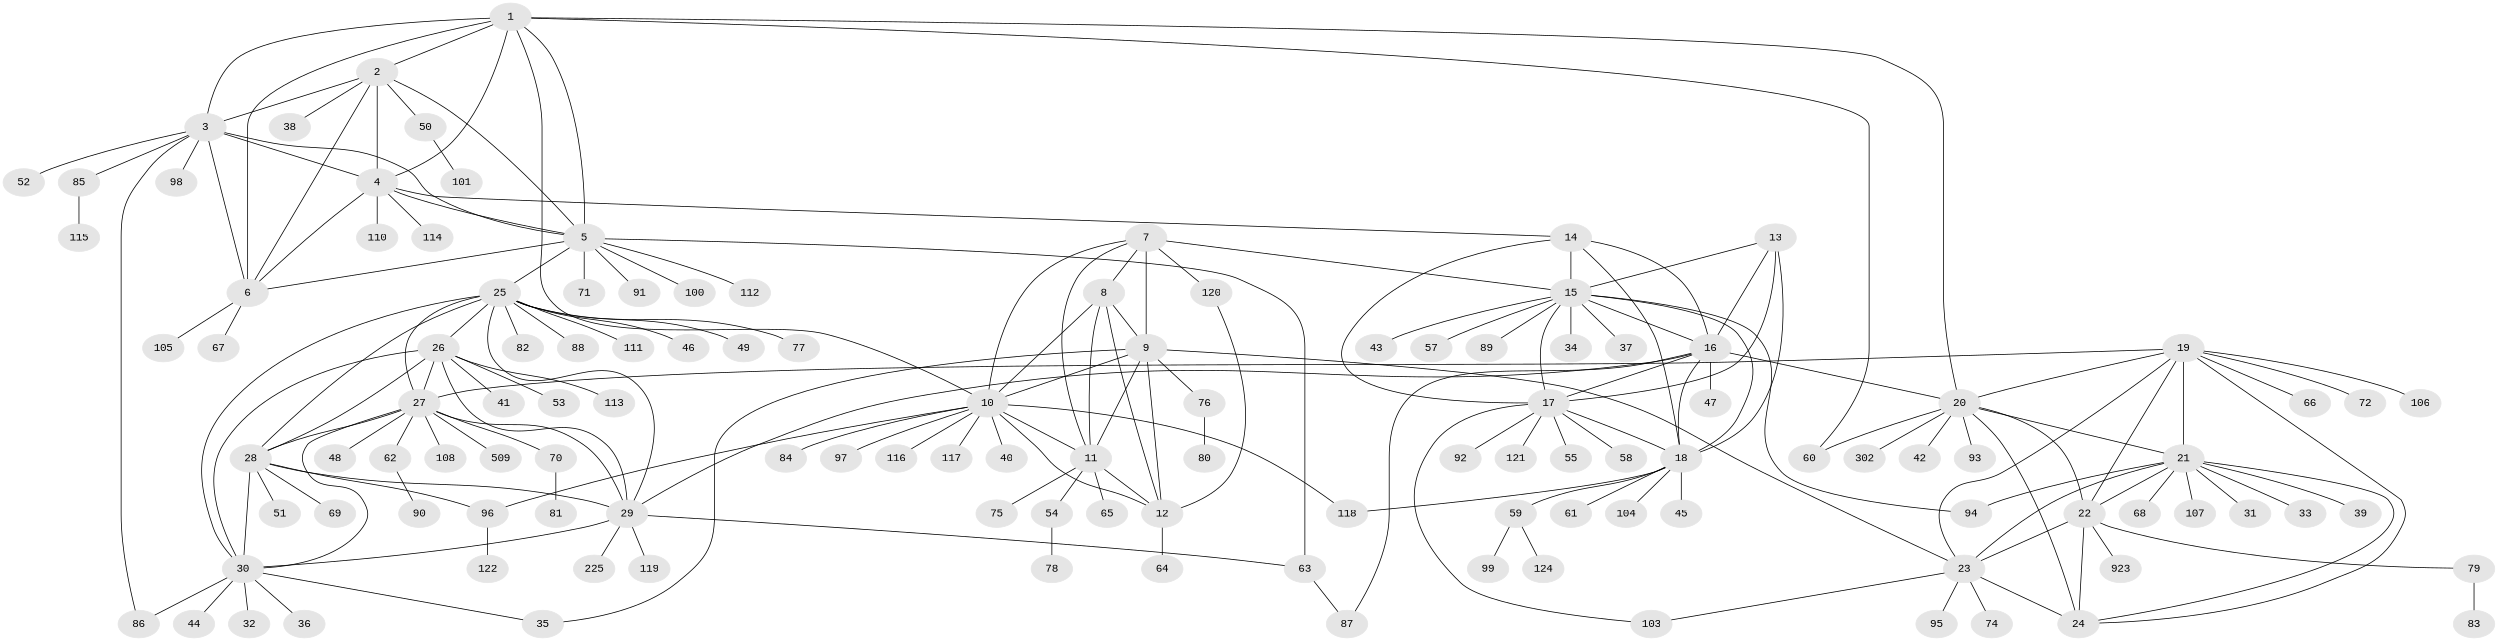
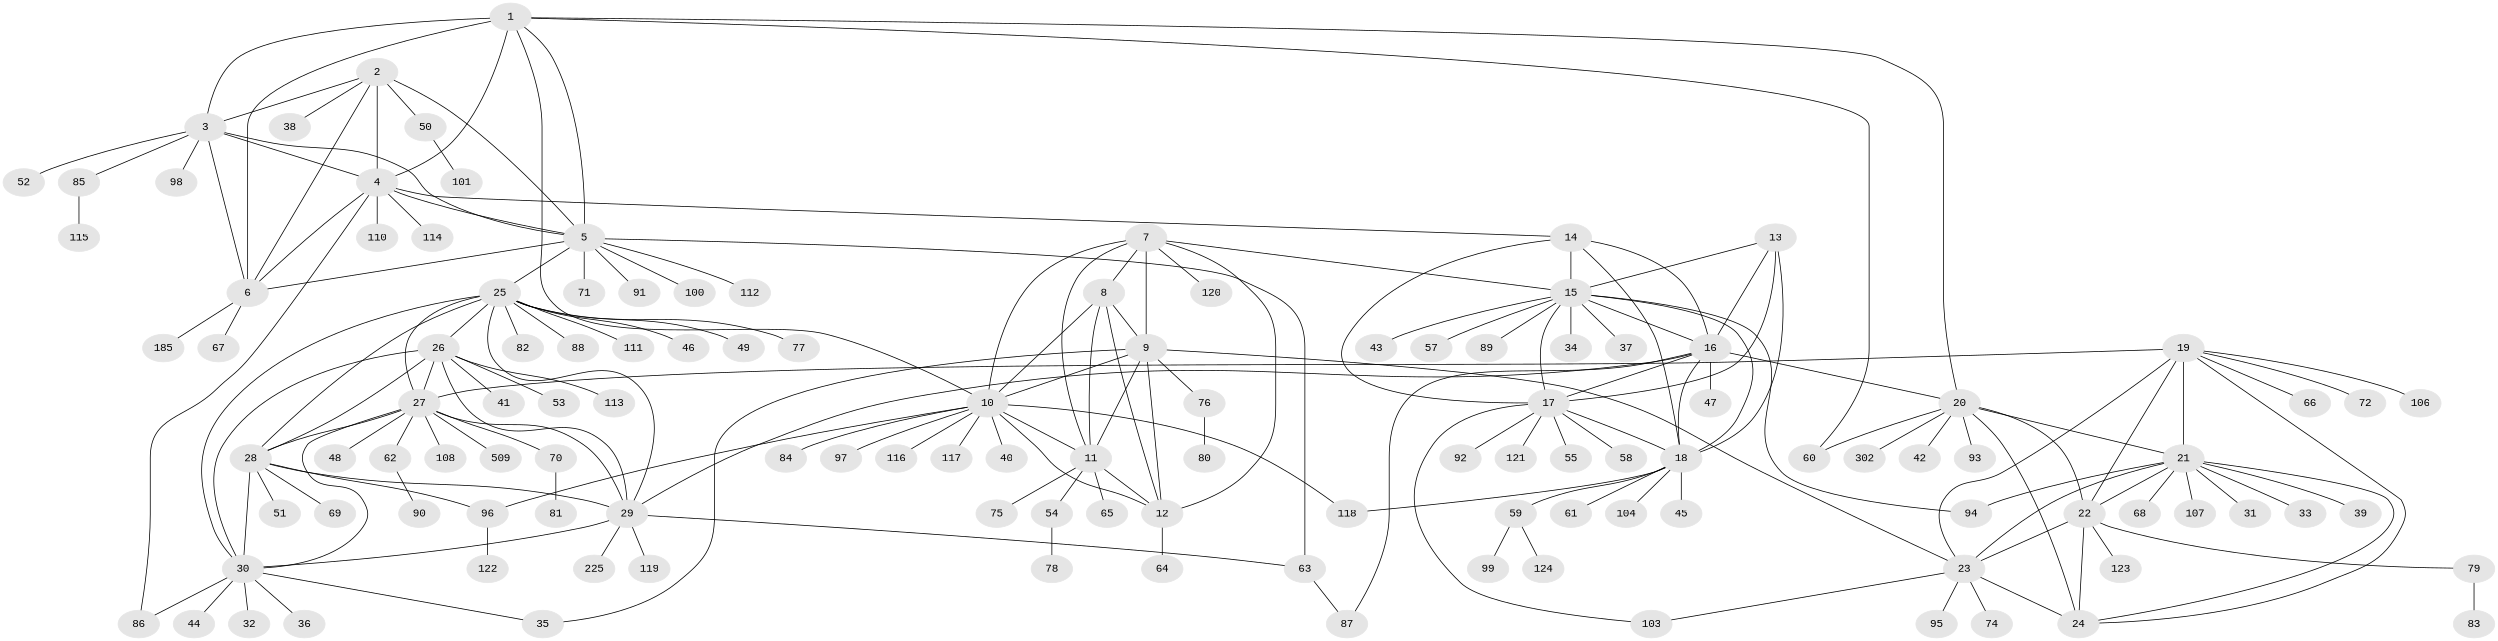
(444, 45) -> none
(163, 348) -> (163, 348)
(121, 360) -> (214, 391)
(2071, 374) -> none
(1245, 420) -> (1276, 379)
(2121, 569) -> (2121, 569)
